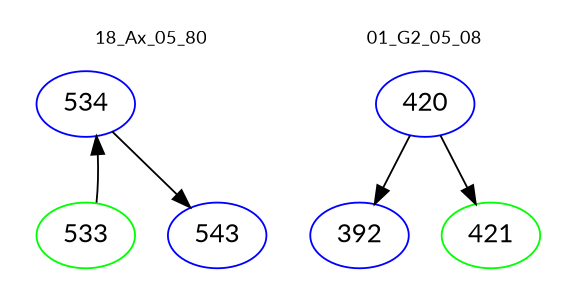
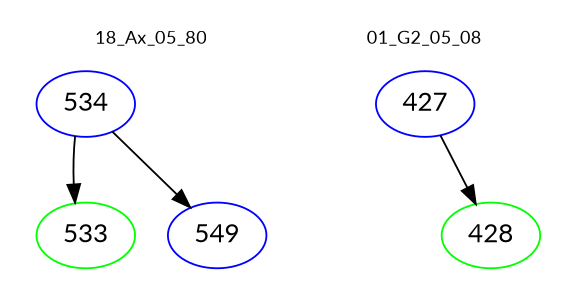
(425, 104) -> (425, 104)
(98, 179) -> (74, 160)
(217, 235) -> (217, 235)
(360, 235) -> none
(491, 235) -> (491, 235)
